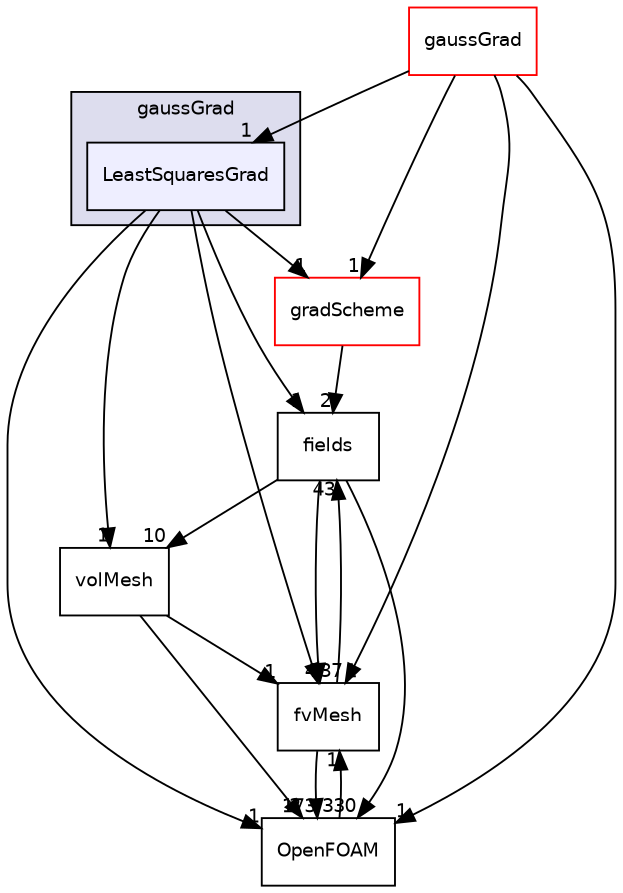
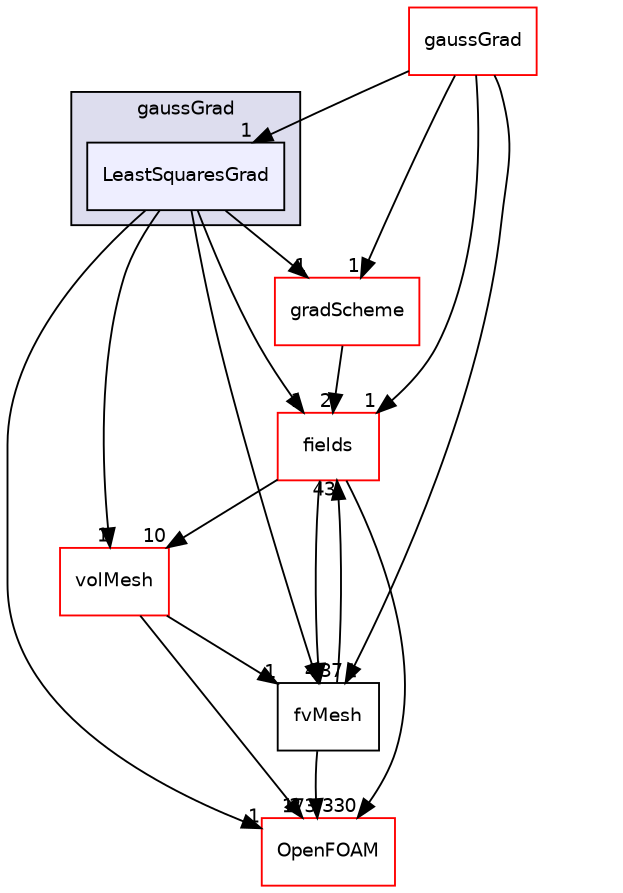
(328, 447) -> (328, 447)
(615, 478) -> (468, 248)
(114, 582) -> (114, 582)
(341, 794) -> none
(328, 852) -> (328, 852)
